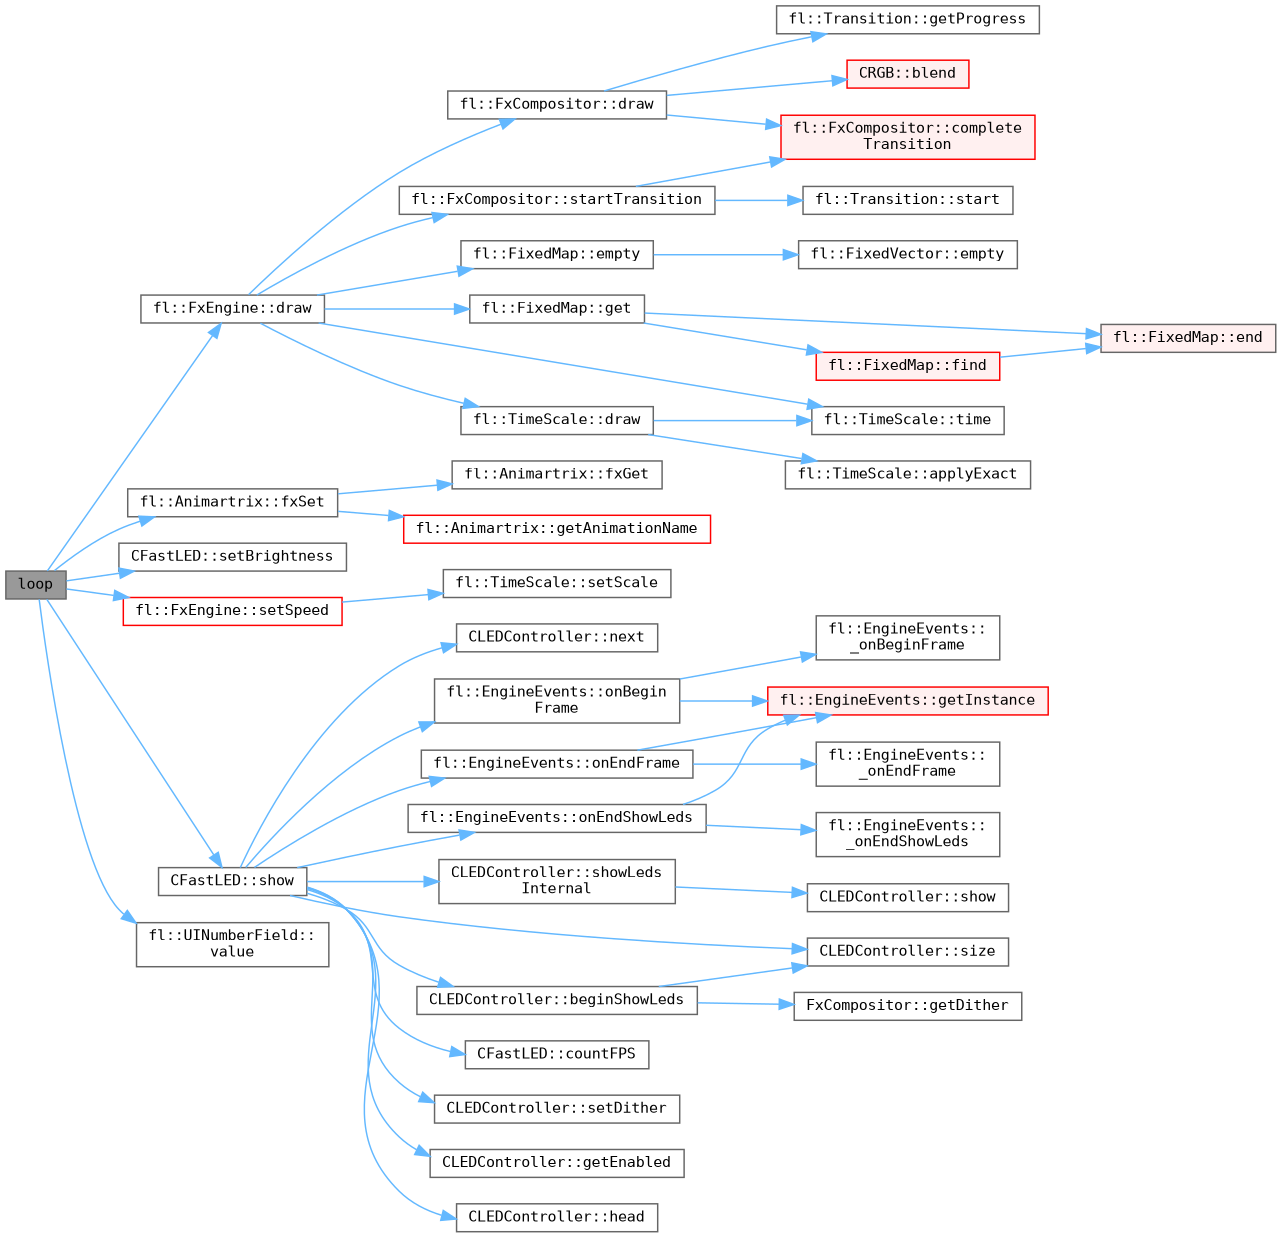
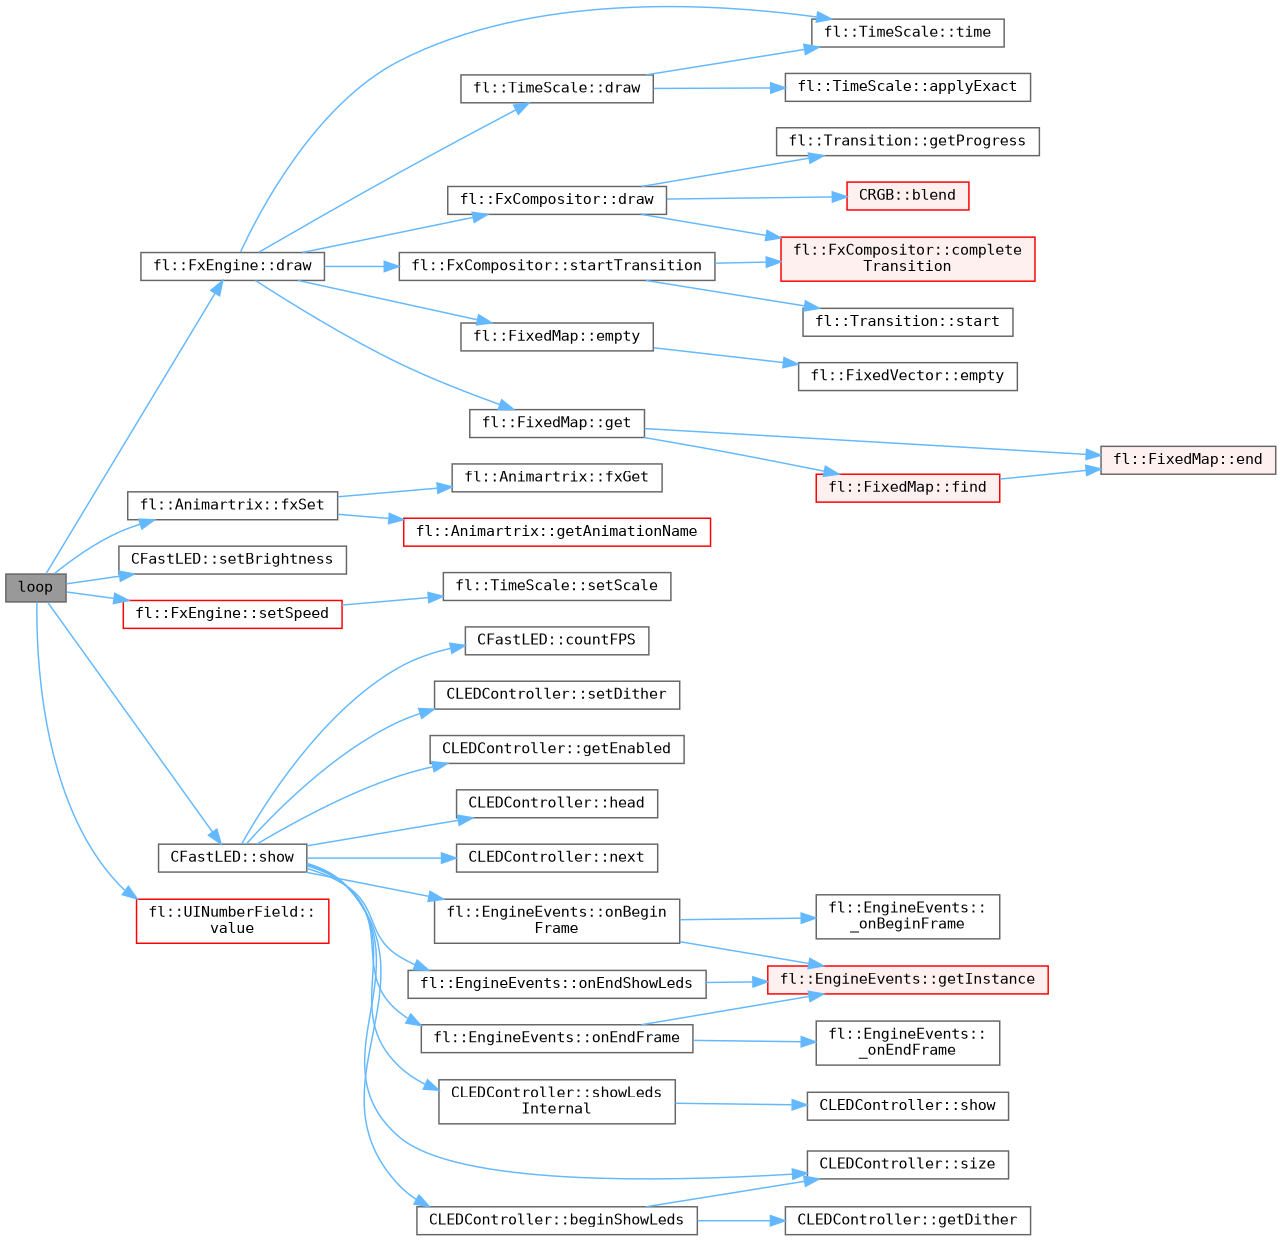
(908, 835) -> none
(233, 945) -> (233, 921)
(908, 1006) -> (908, 1221)
